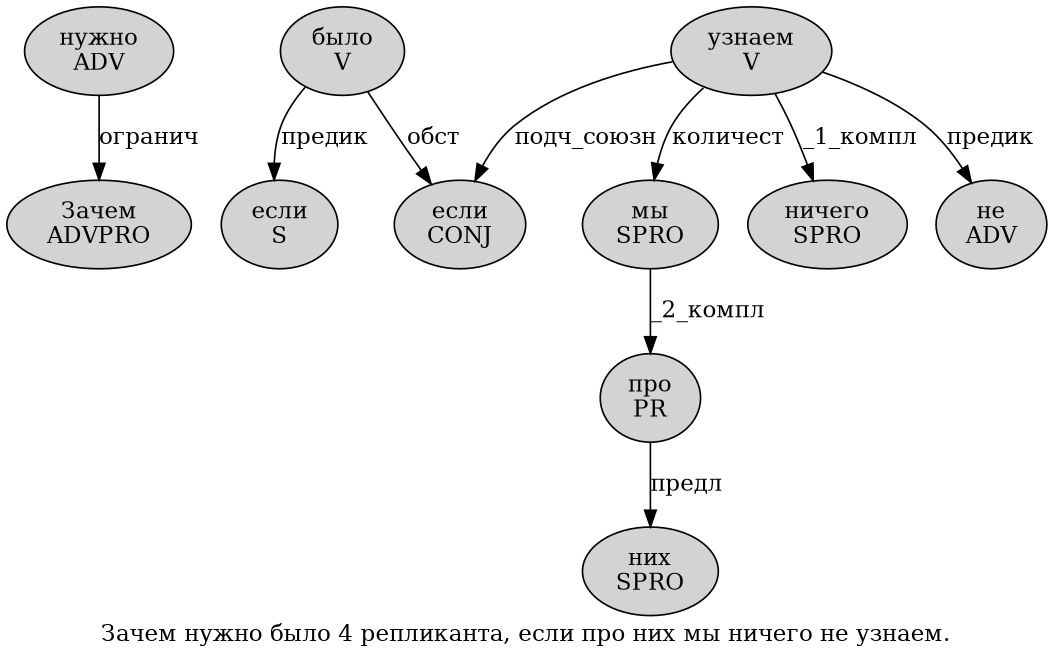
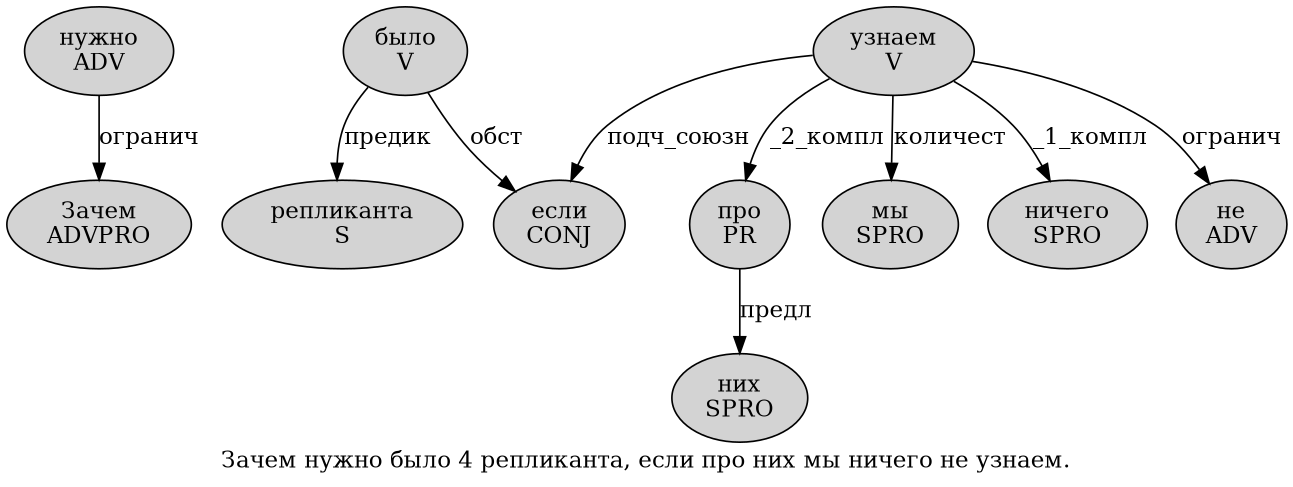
(991, 138) -> (1232, 138)
(280, 225) -> (342, 225)
(650, 303) -> (781, 113)
